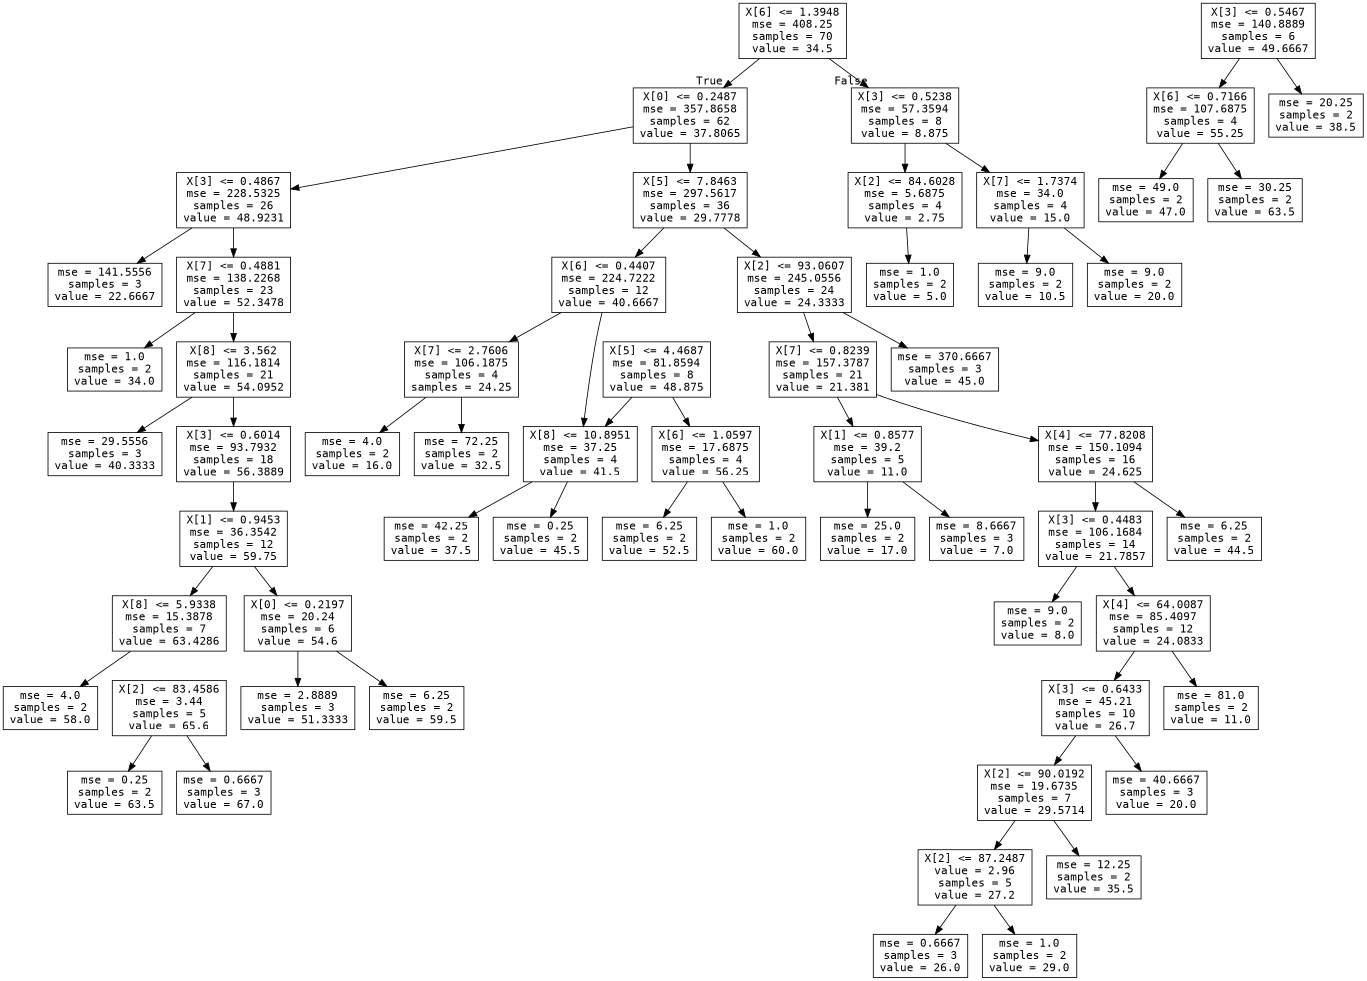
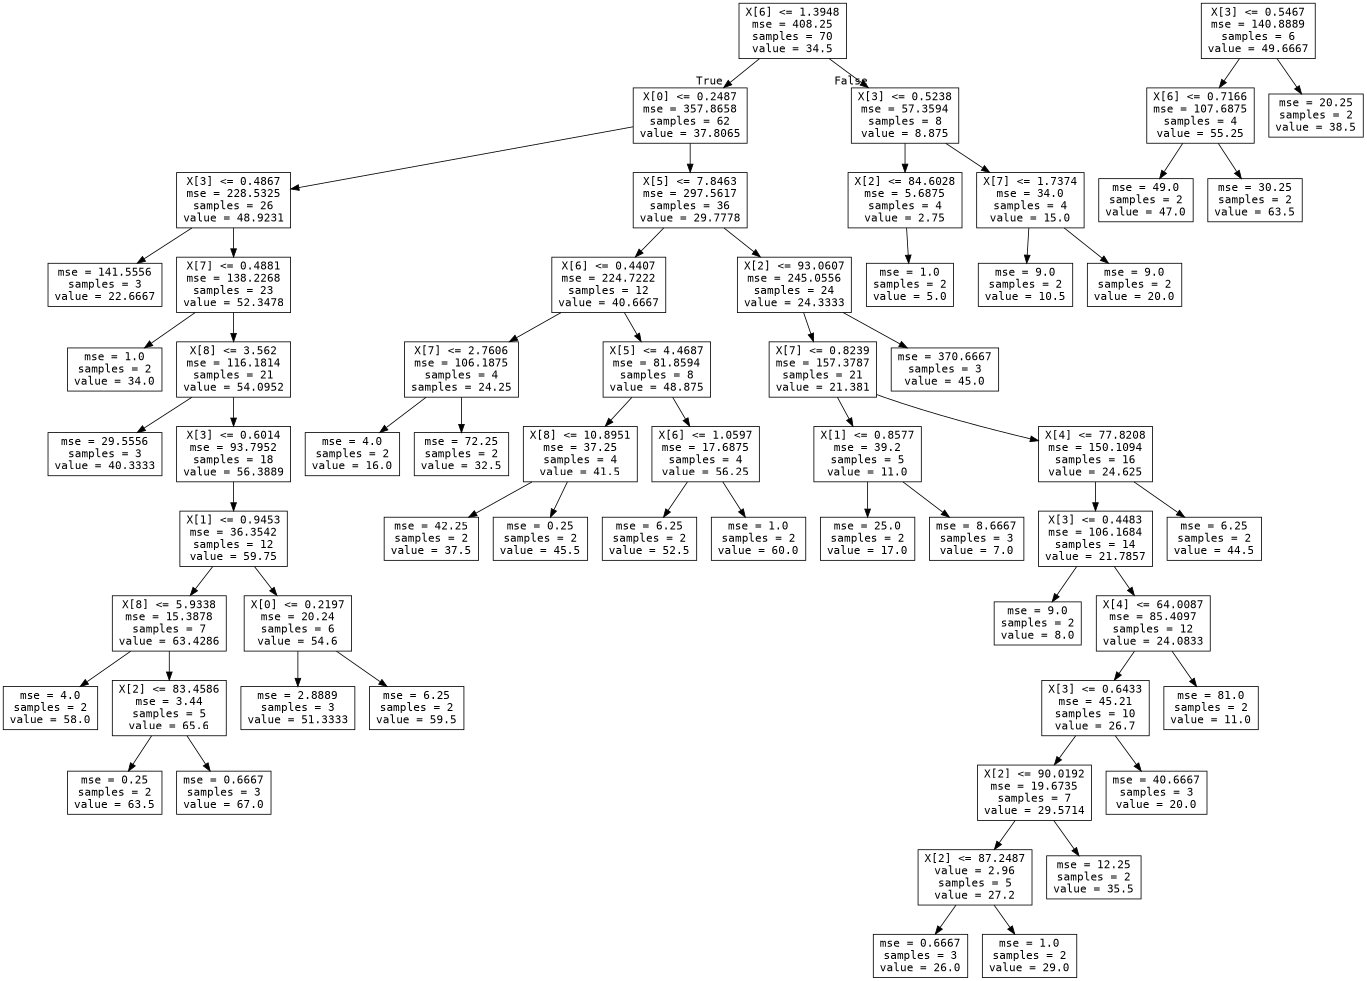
(592, 365) -> (631, 324)
(234, 454) -> (234, 454)
none -> (169, 662)
